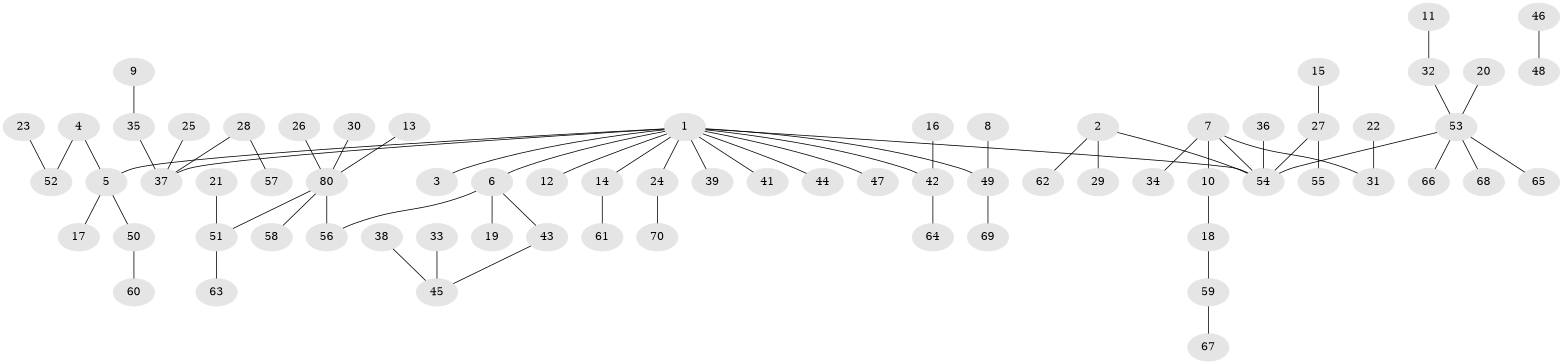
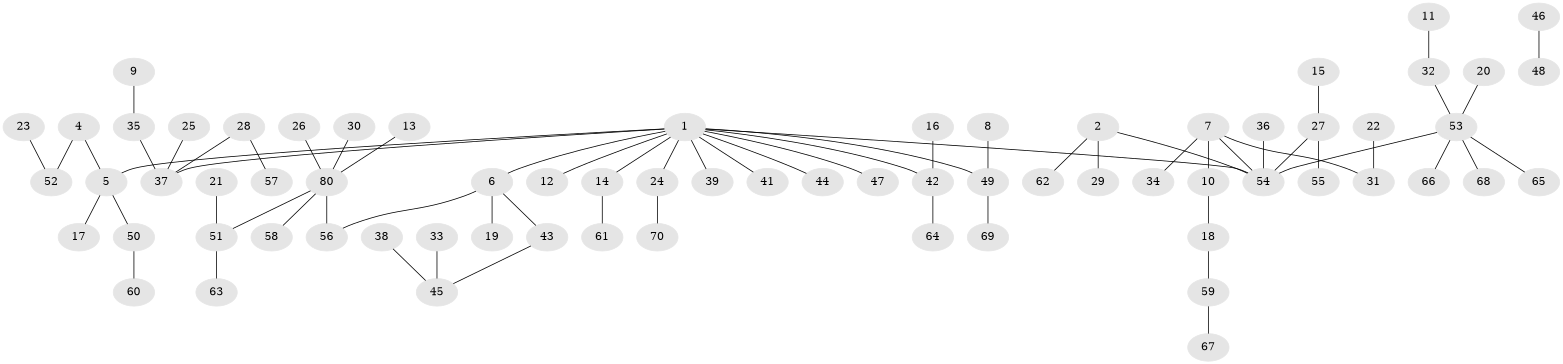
(437, 182) -> none
